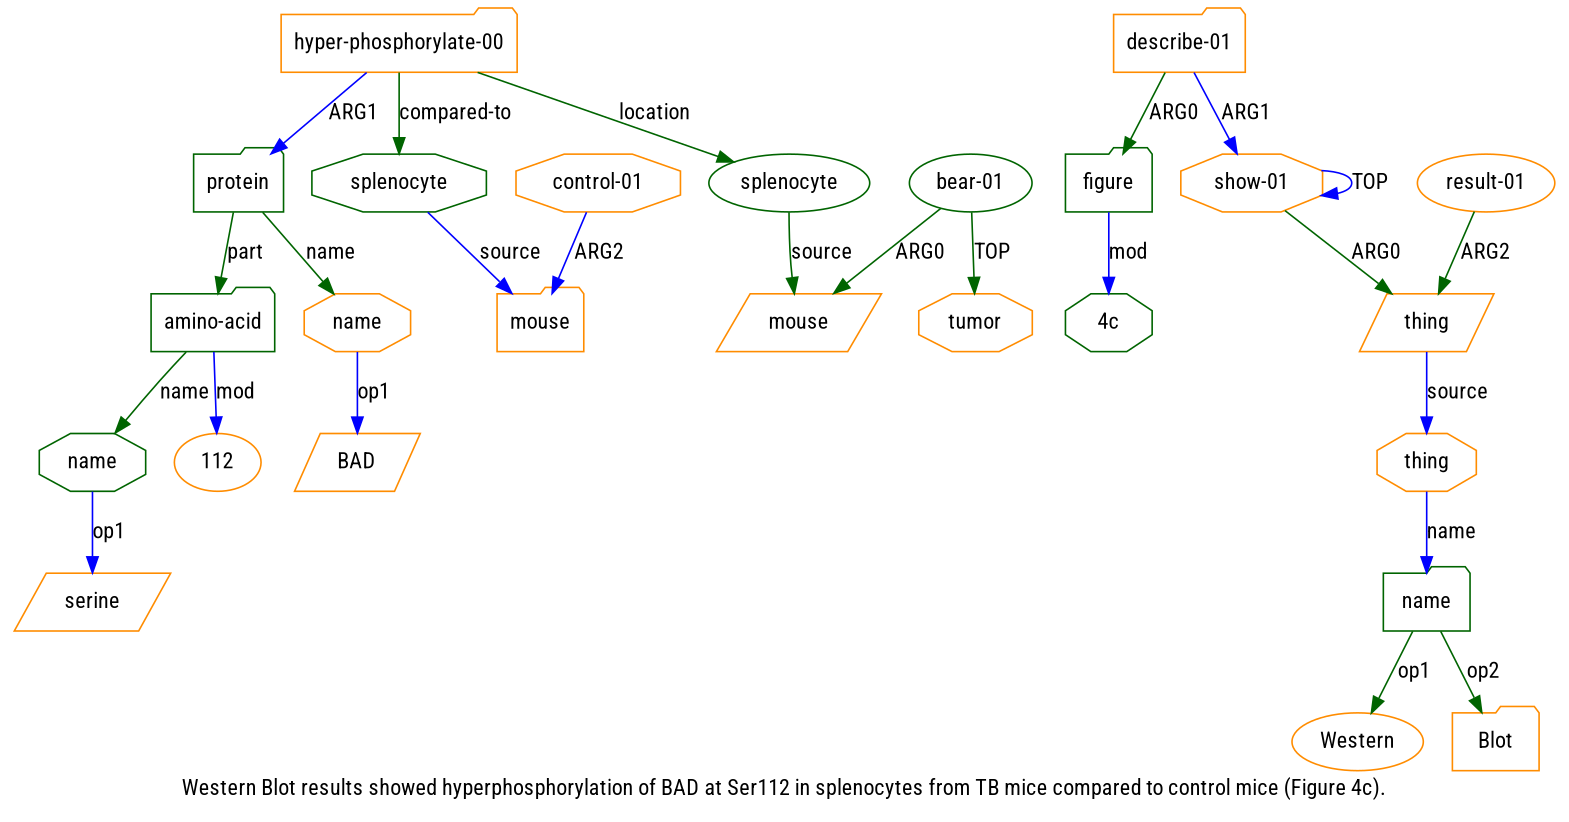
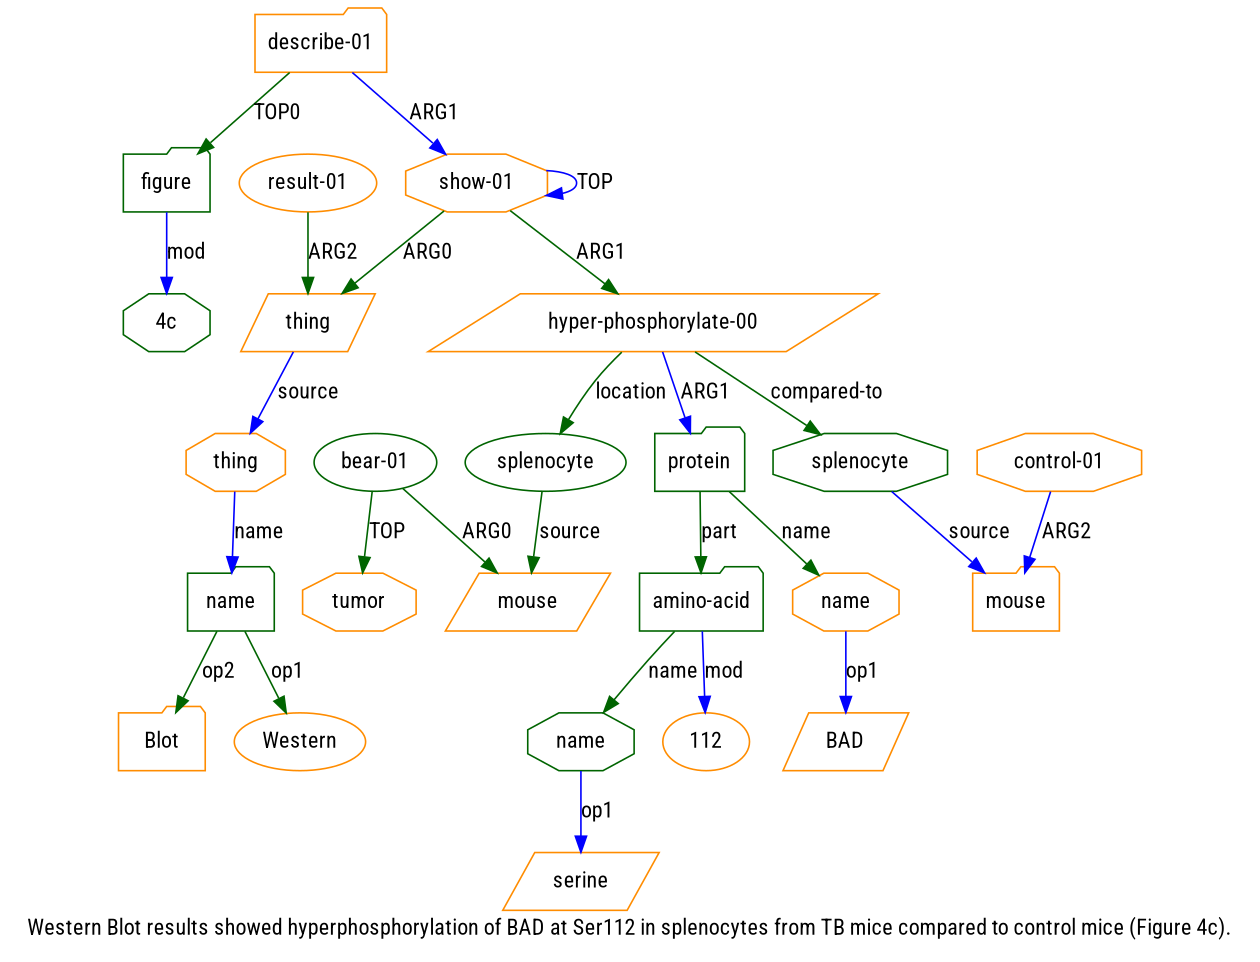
(399, 43) -> (653, 323)
(1174, 113) -> (277, 113)
none -> (558, 247)
